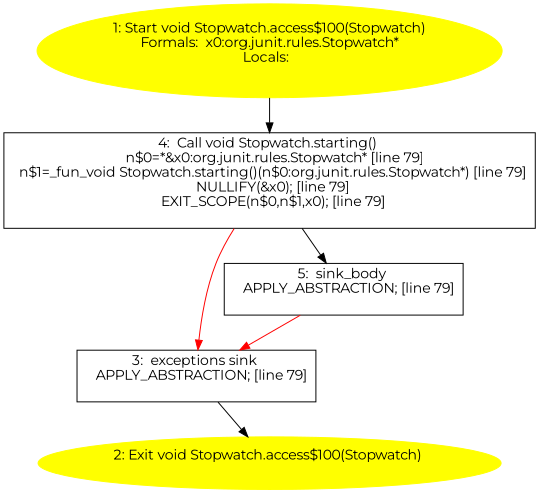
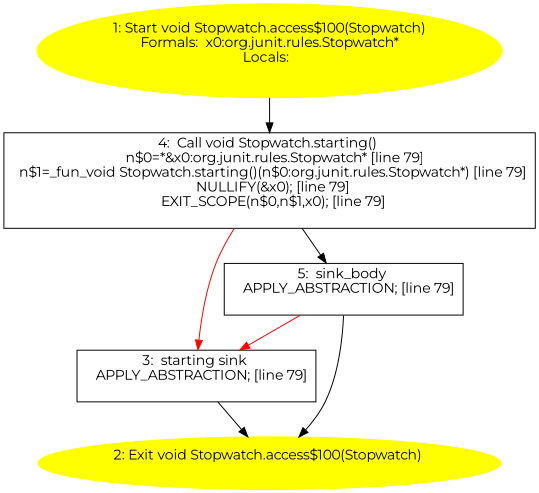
(196, 376) -> (196, 376)
none -> (335, 376)
